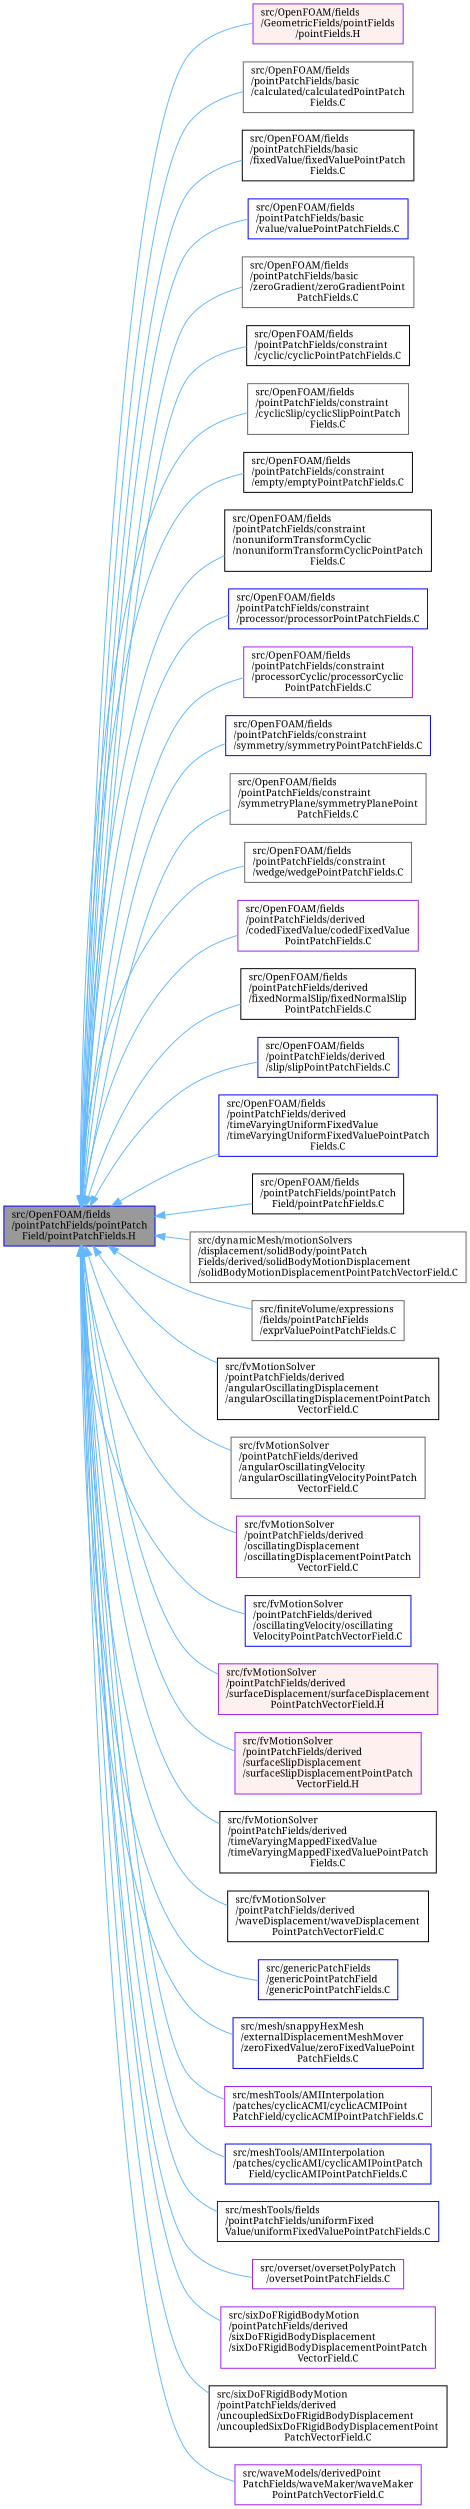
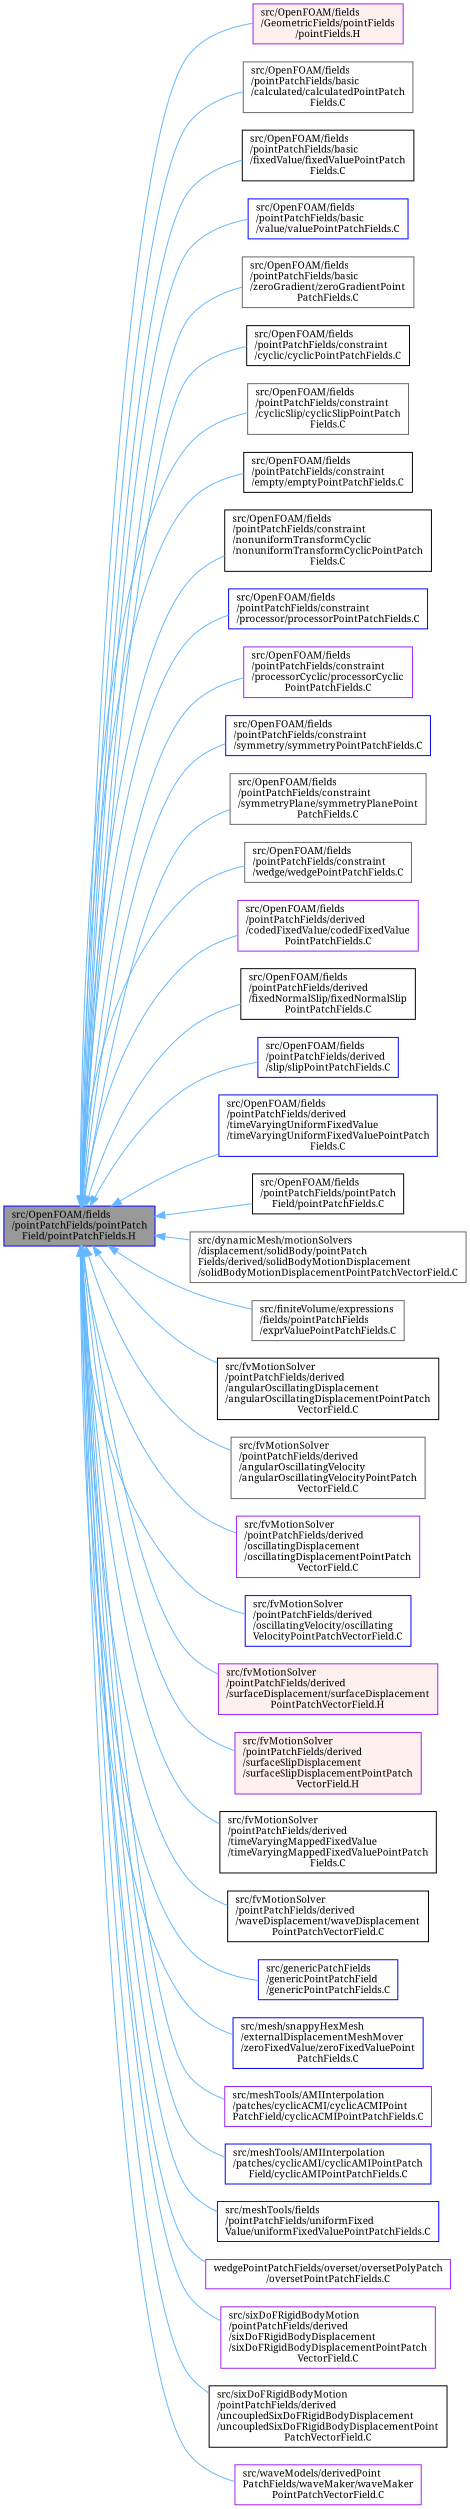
(328, 2274) -> (328, 2274)
